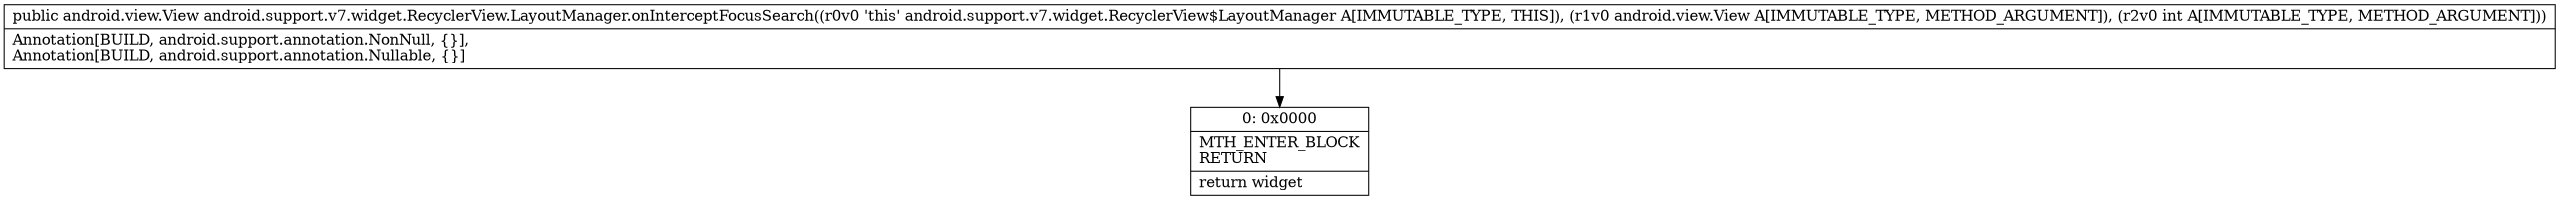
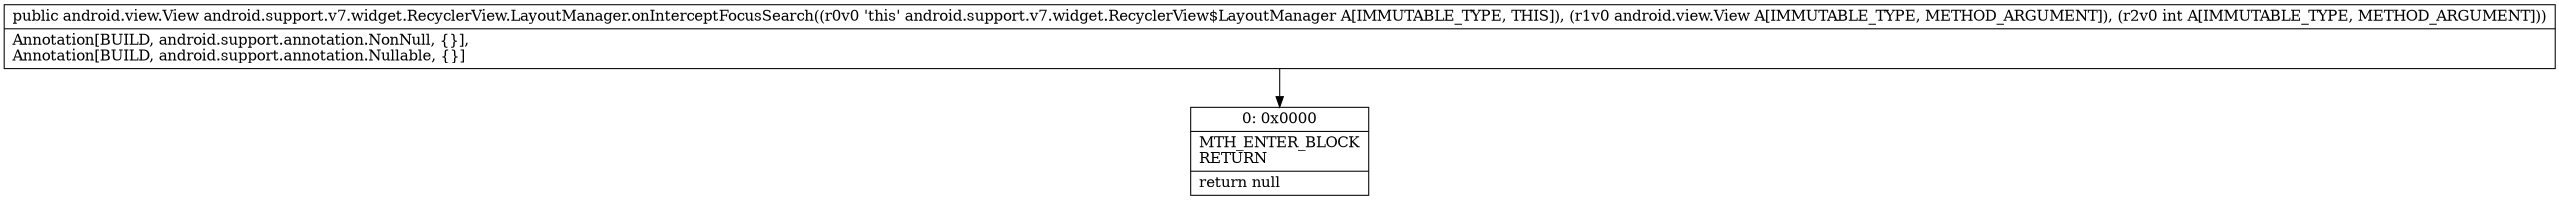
(1251, 183) -> (1240, 183)
